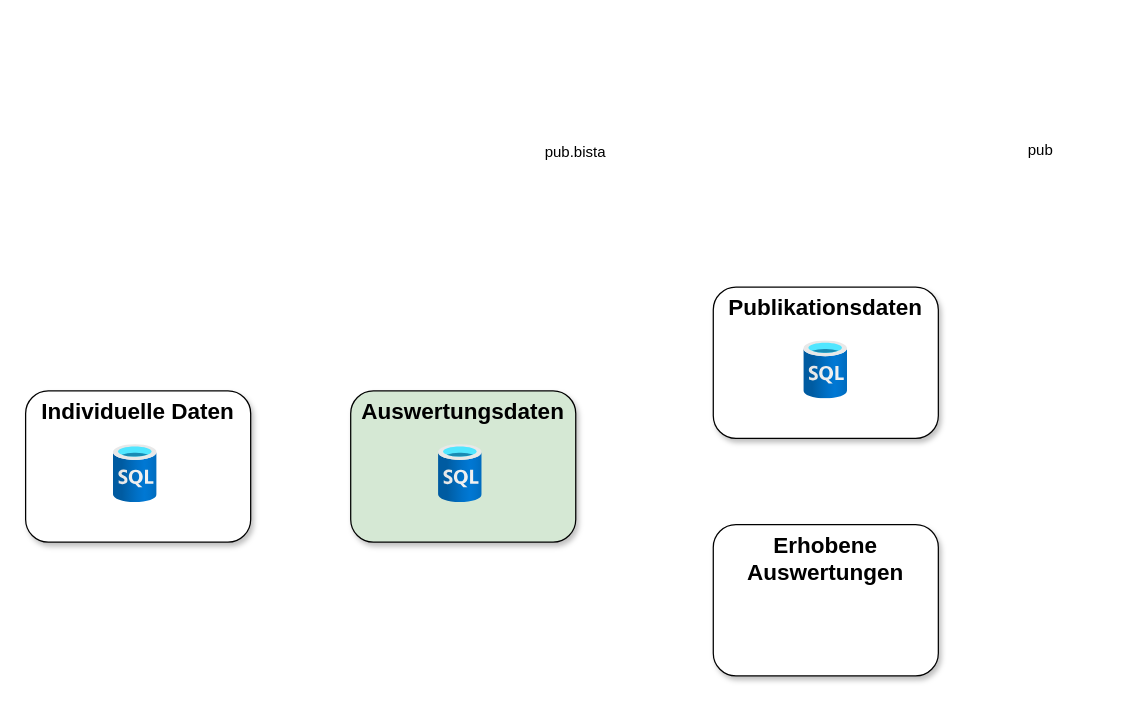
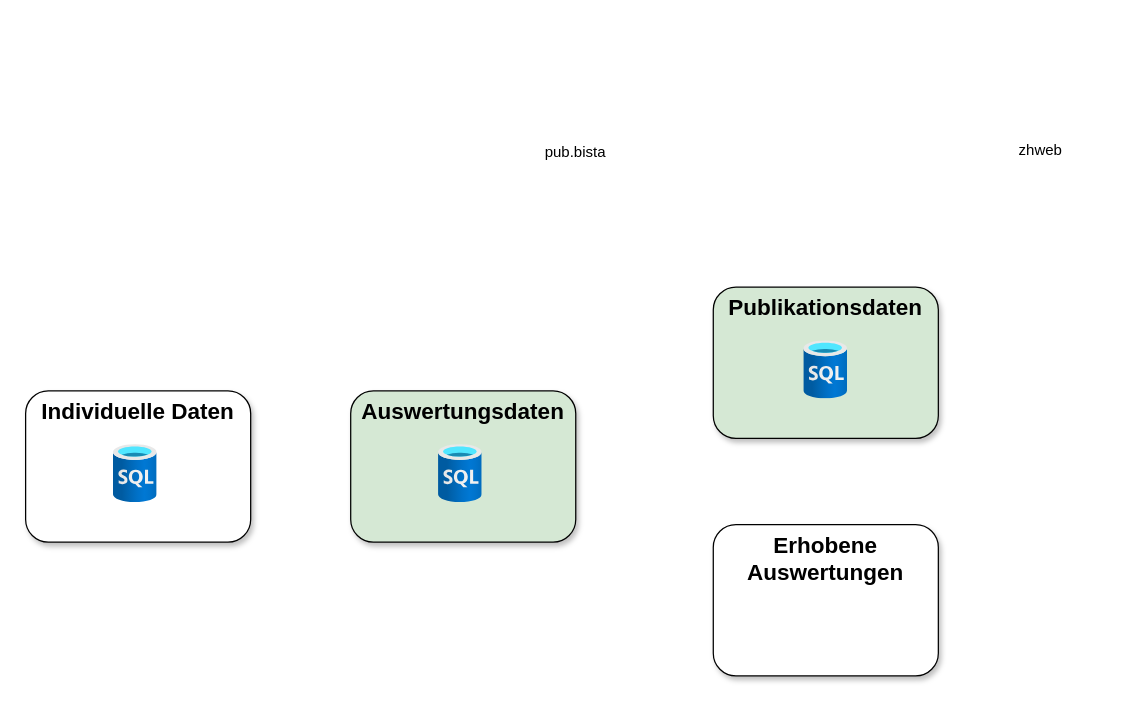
(1040, 150) -> (1040, 150)
(826, 309) -> (826, 309)
